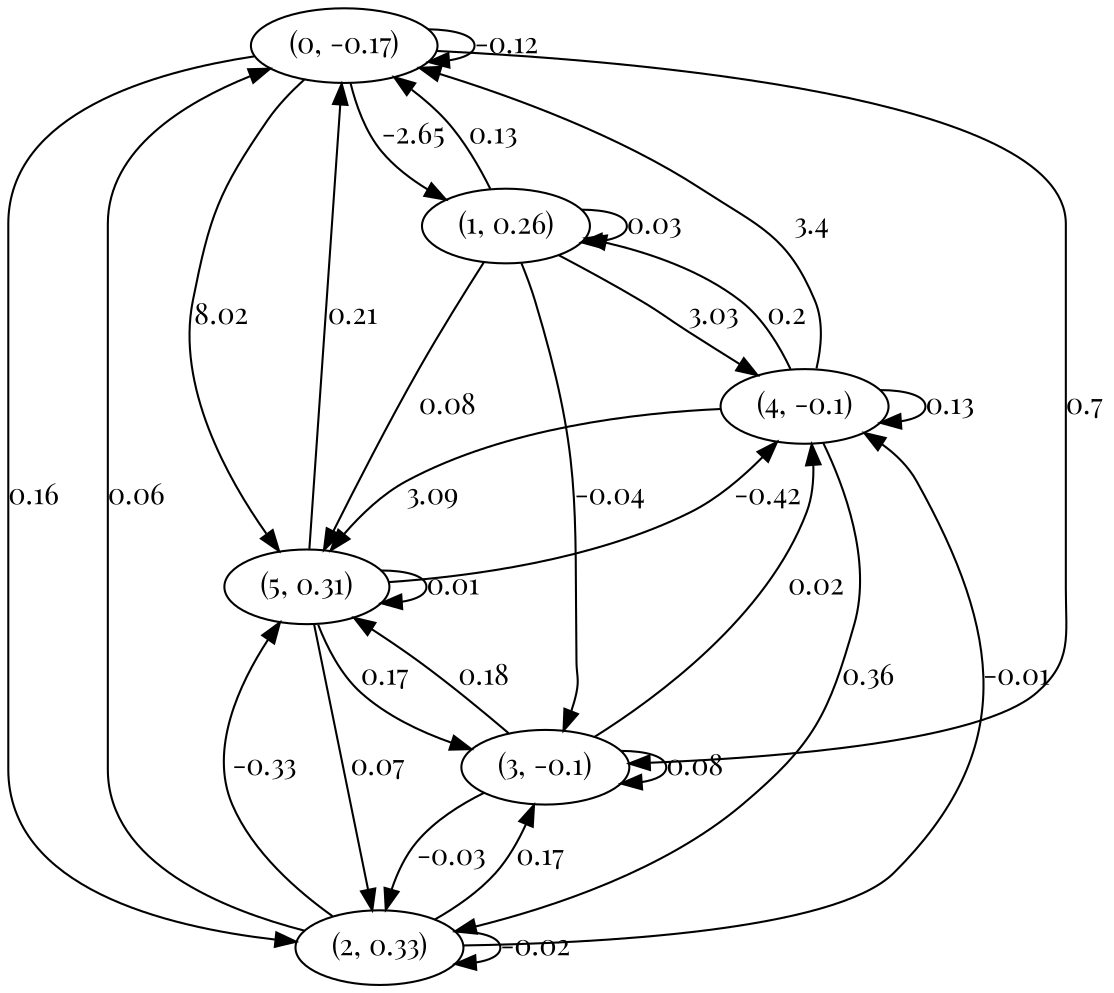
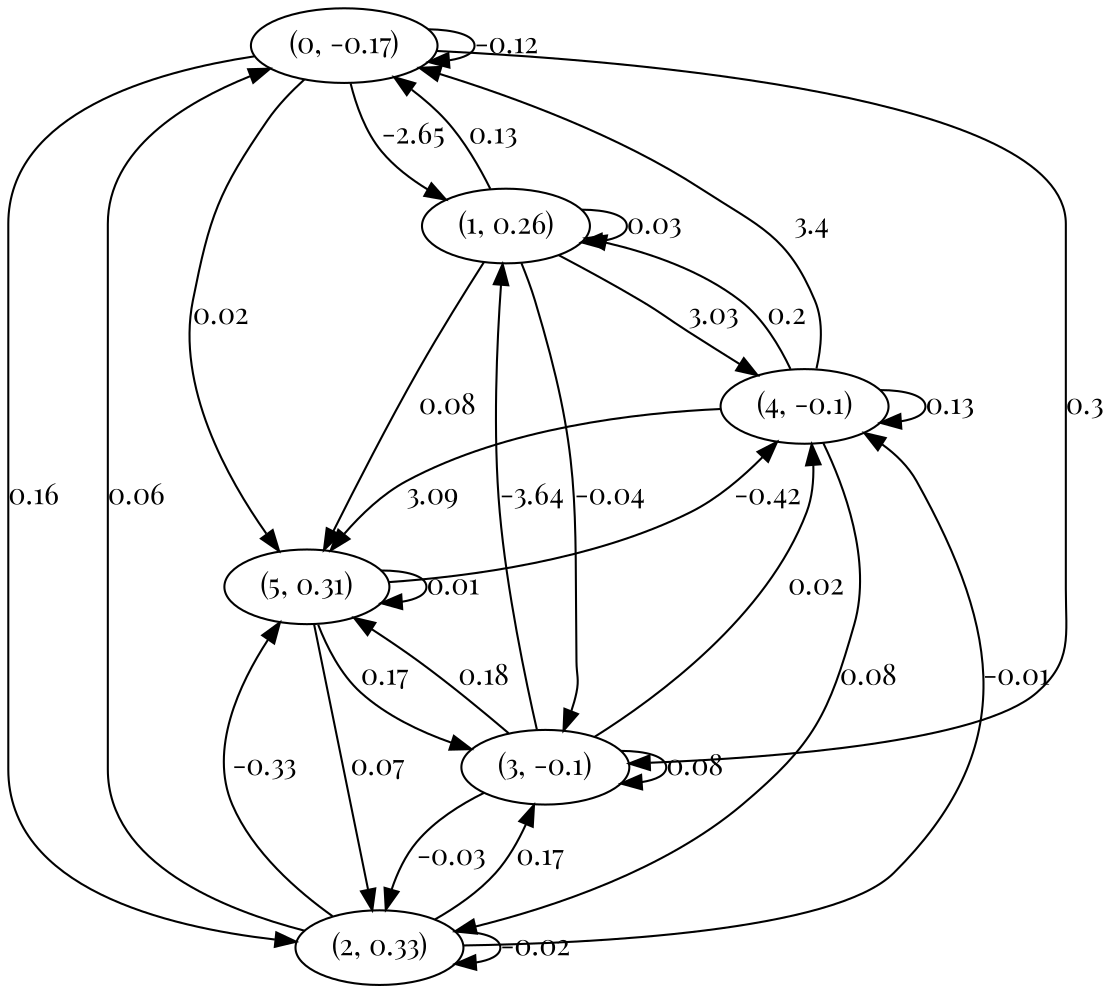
(222, 316) -> (222, 316)
(325, 327) -> none
(1086, 406) -> (1086, 406)
none -> (499, 509)
(869, 677) -> (869, 677)
